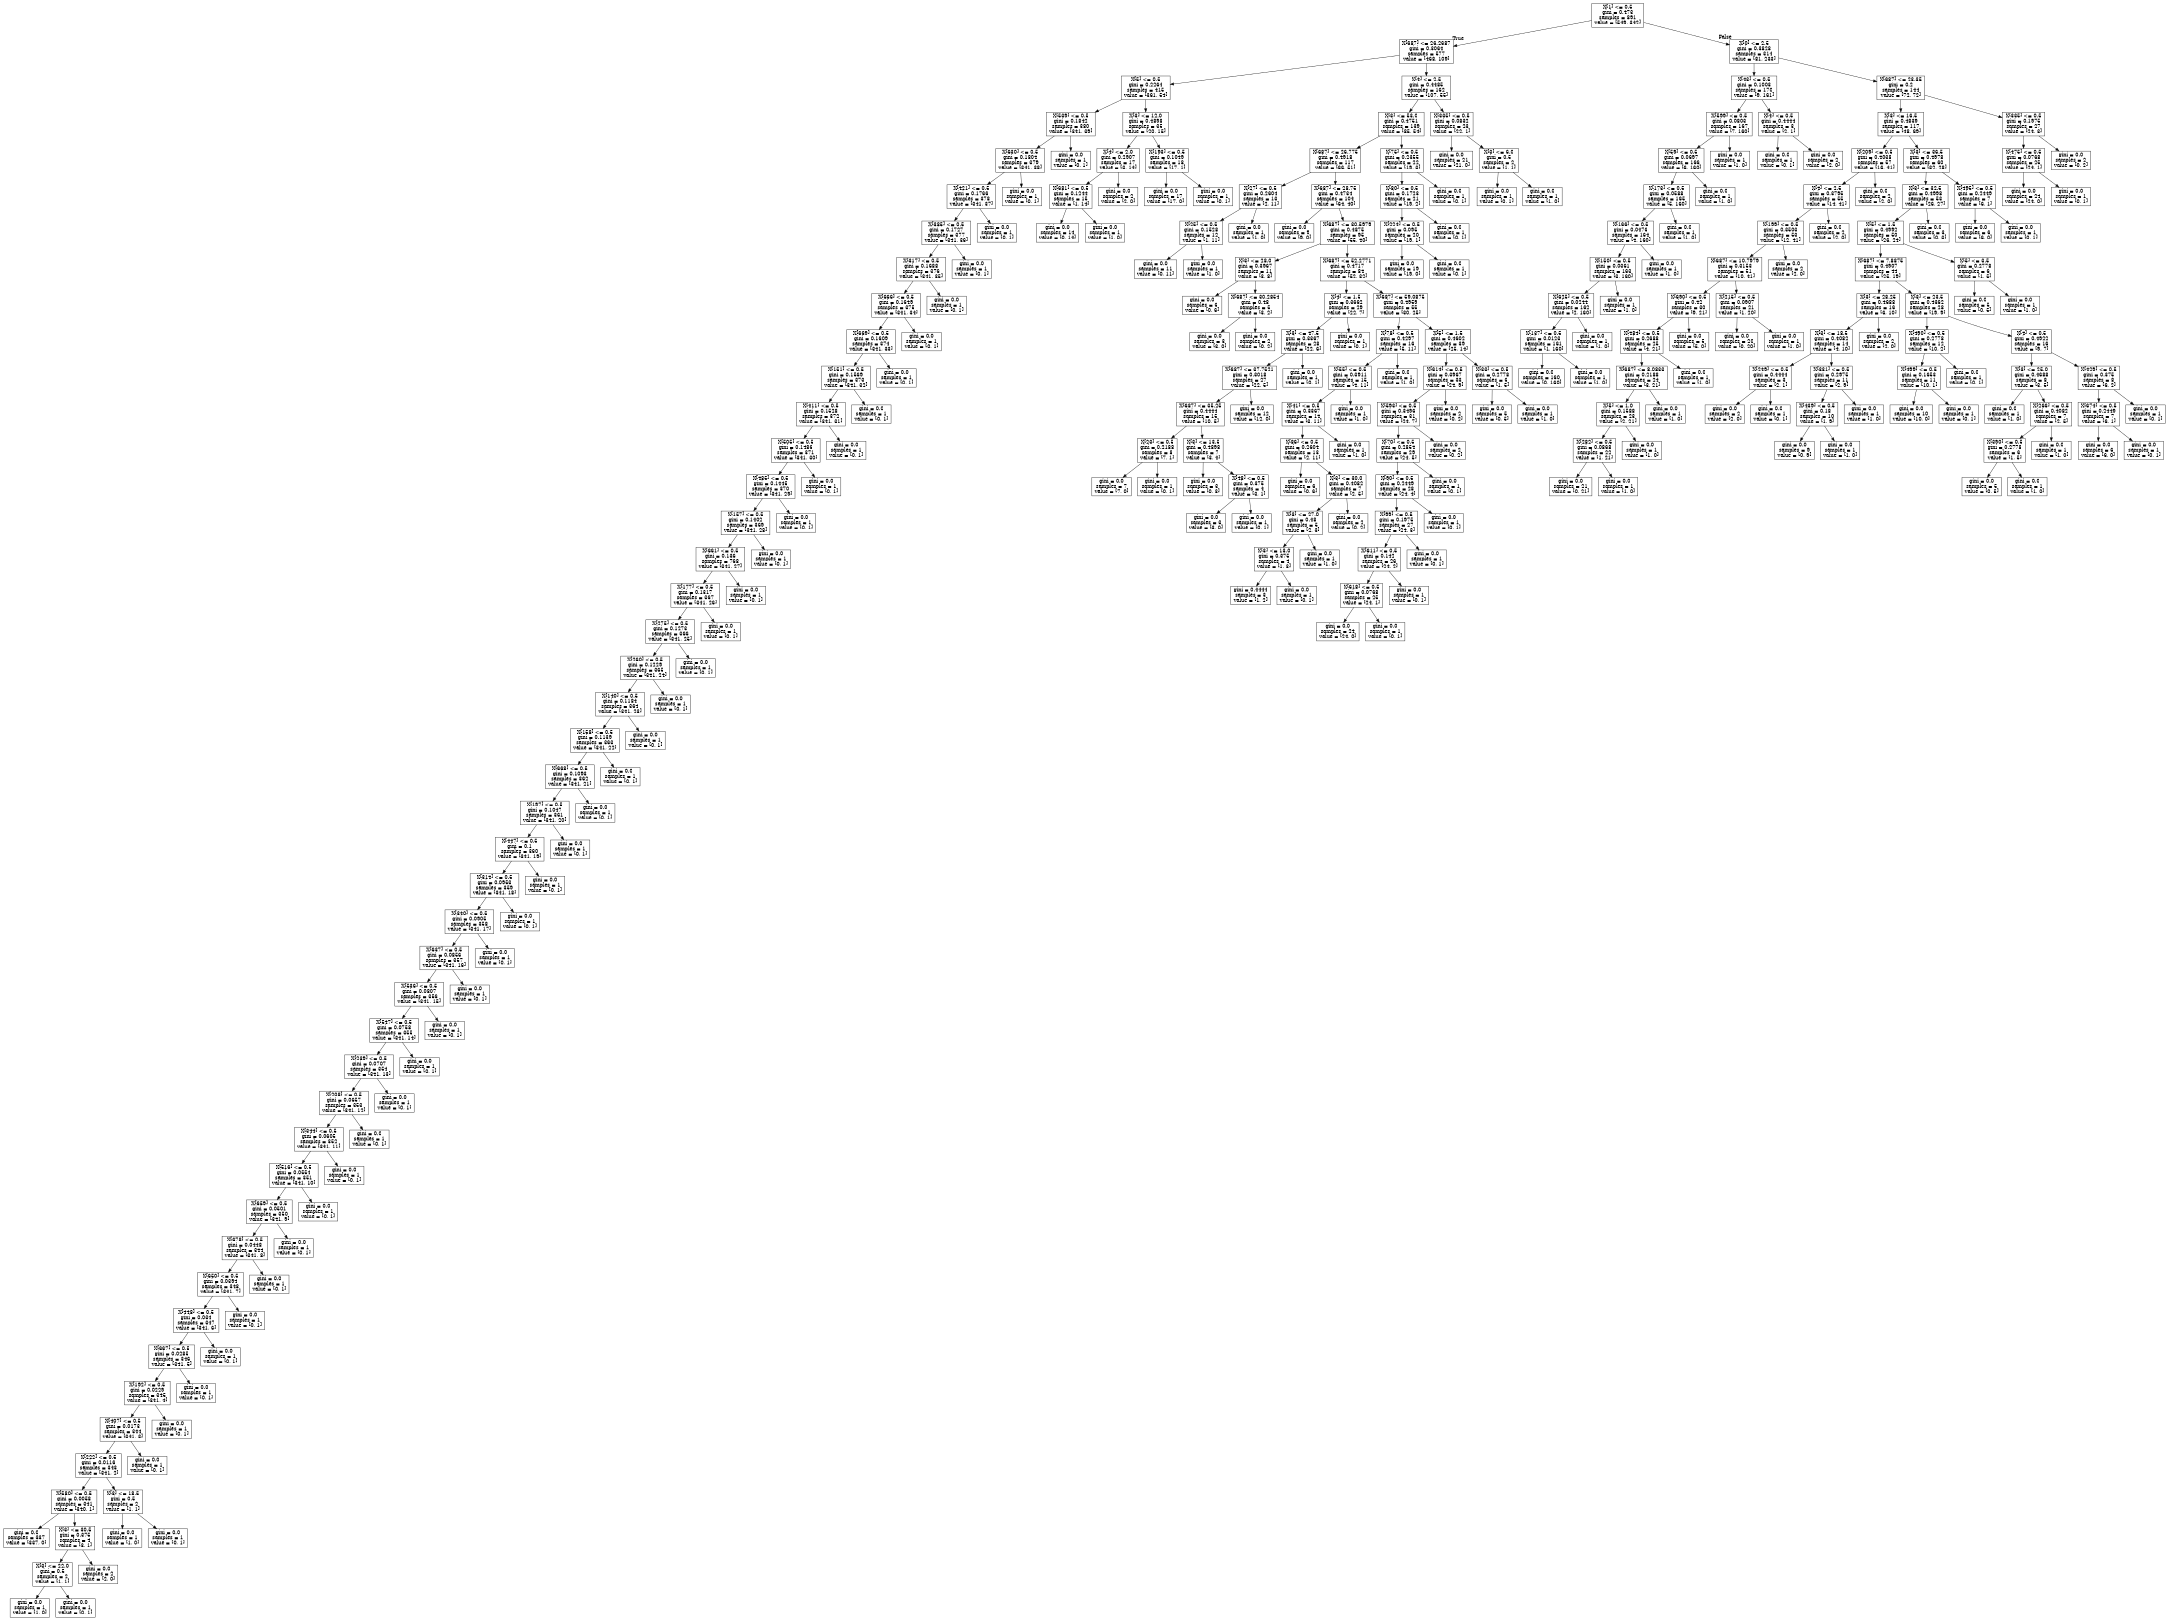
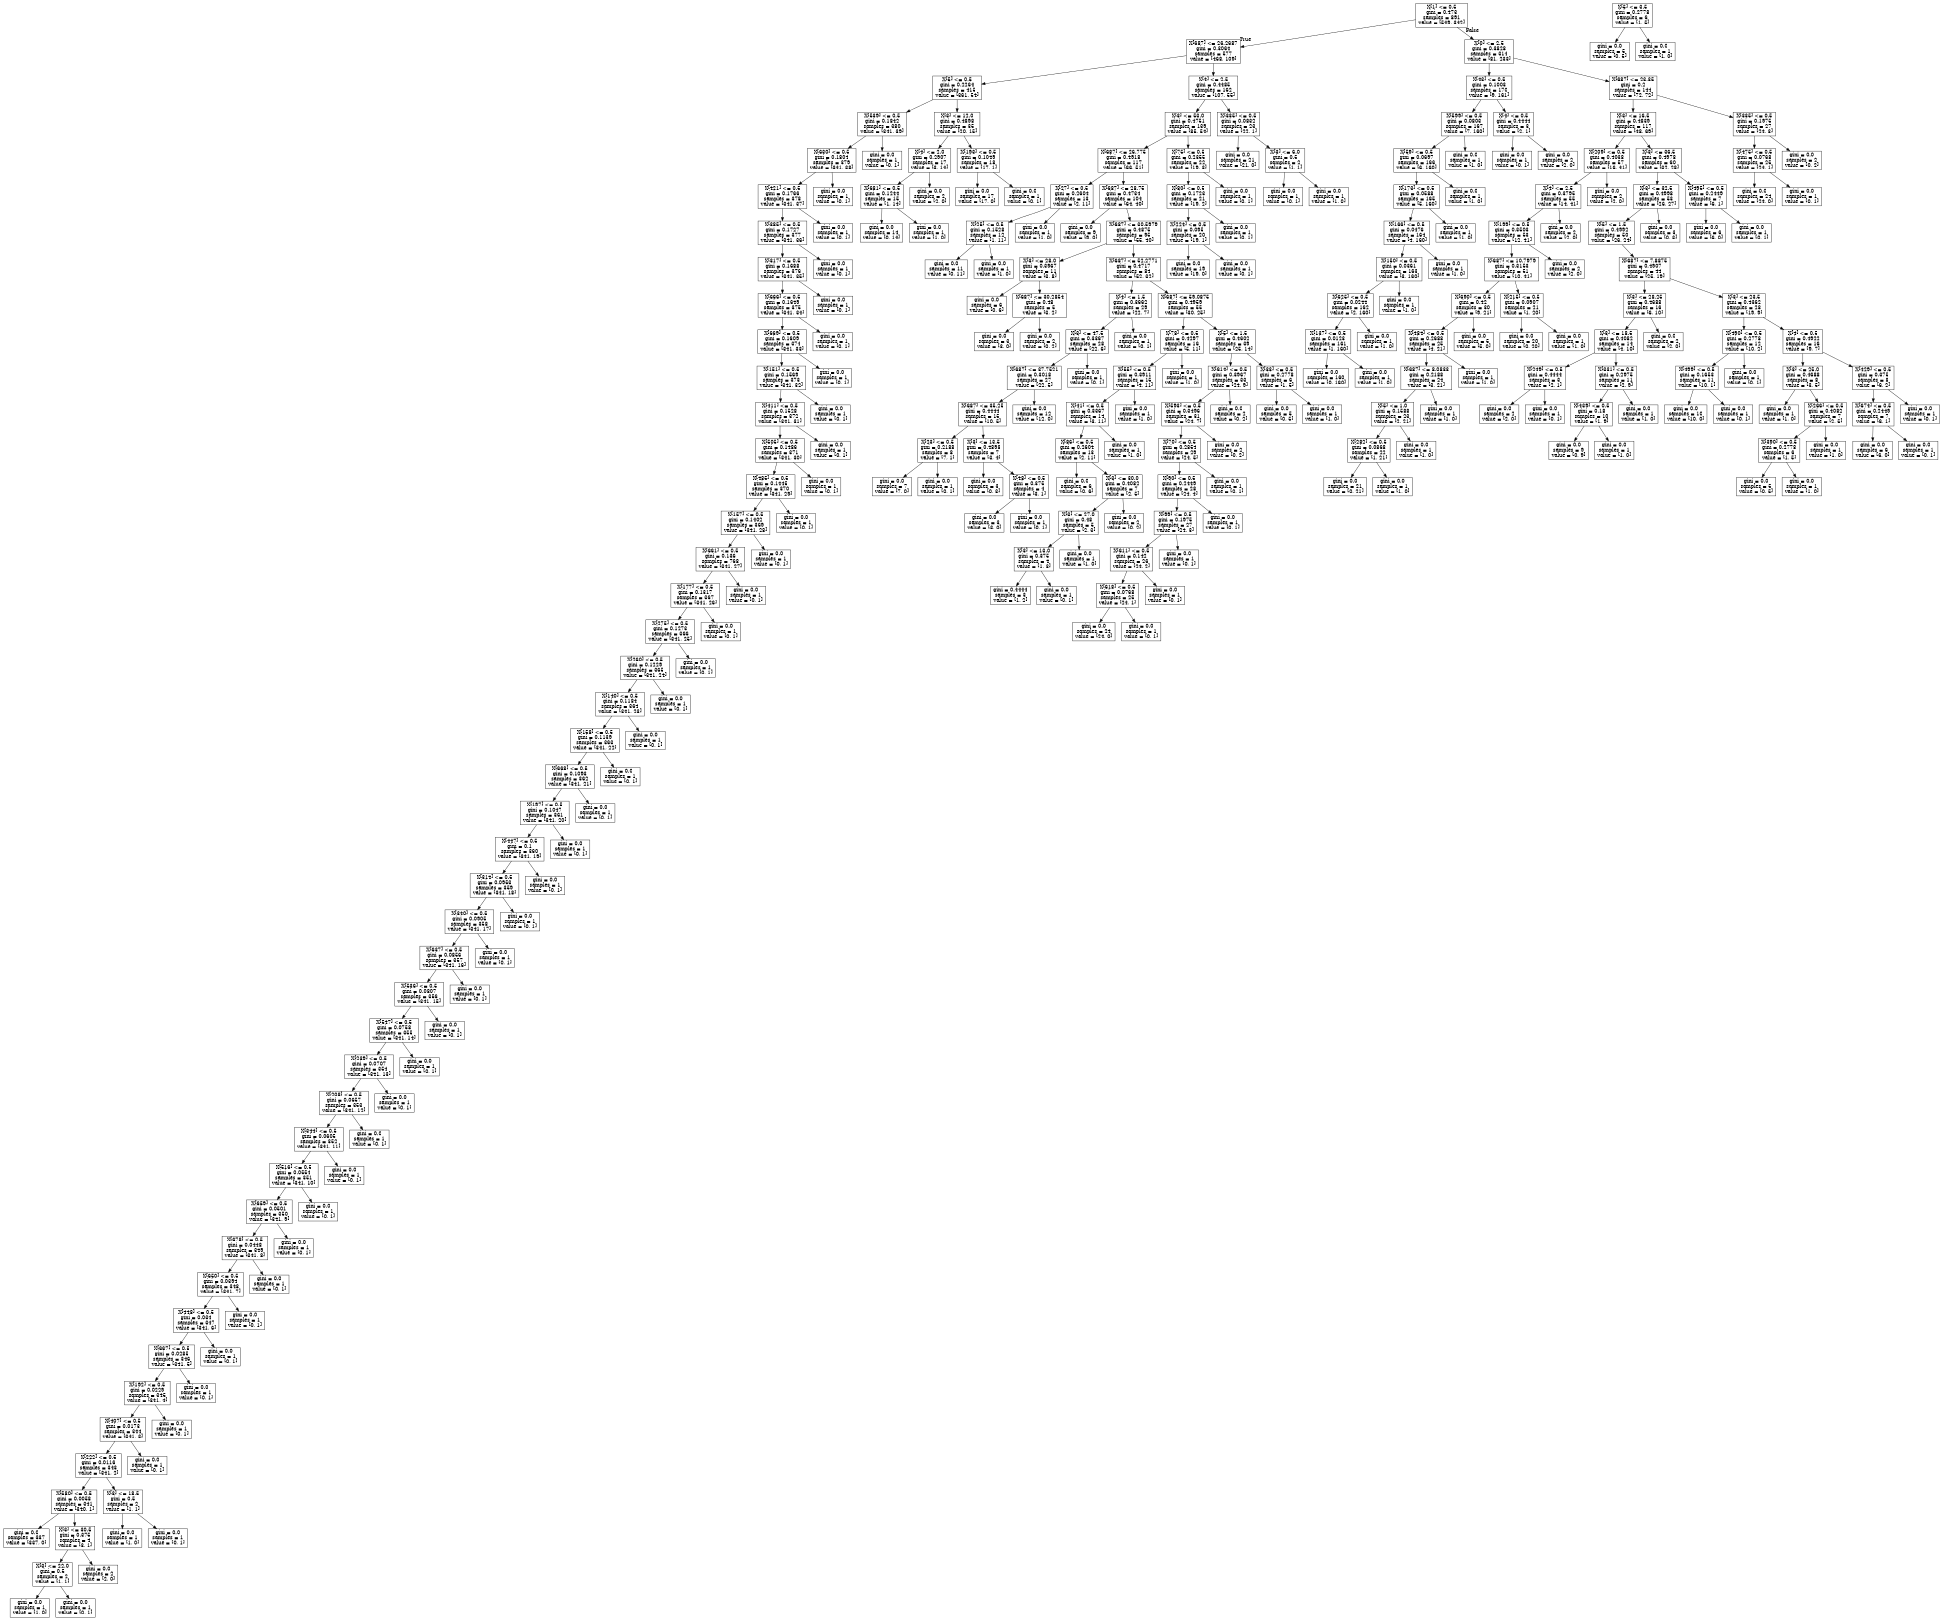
(1927, 253) -> none
(245, 1248) -> (245, 1248)
